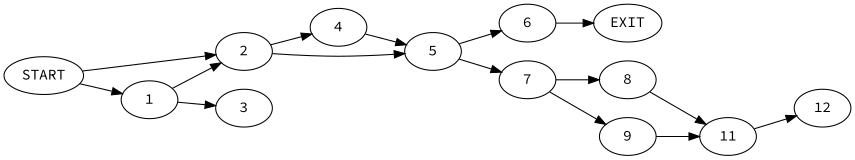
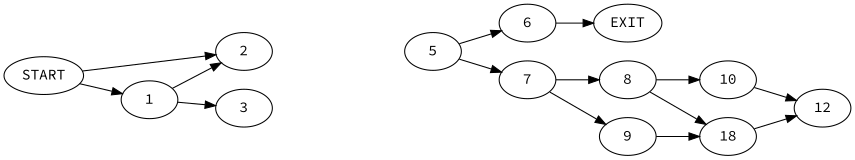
(339, 27) -> none
(333, 56) -> none
none -> (728, 80)
(728, 136) -> (728, 136)
